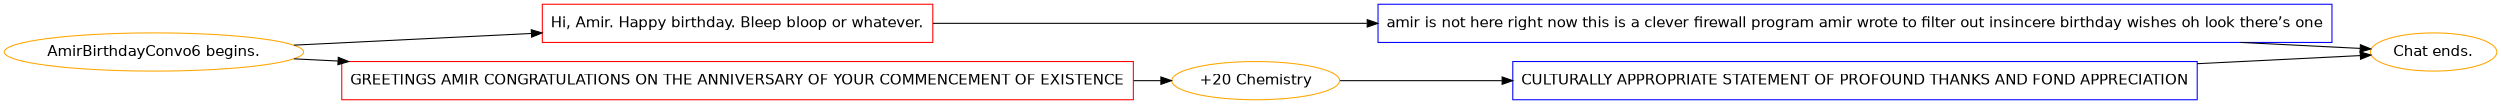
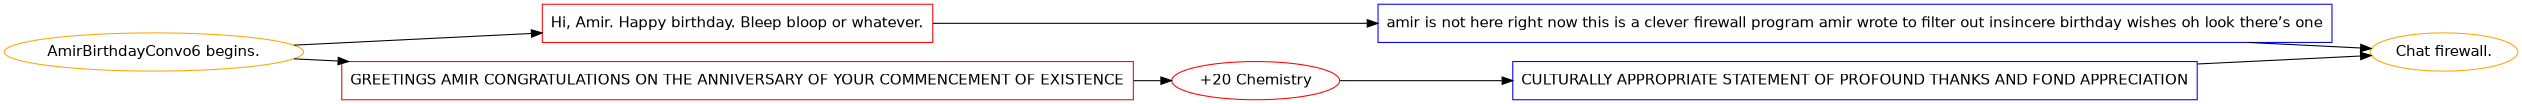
(2434, 52) -> (2444, 52)
(1256, 81) -> (1256, 81)
